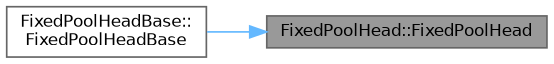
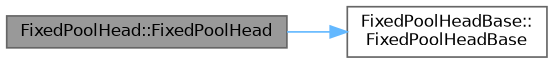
(228, 32) -> (308, 32)
